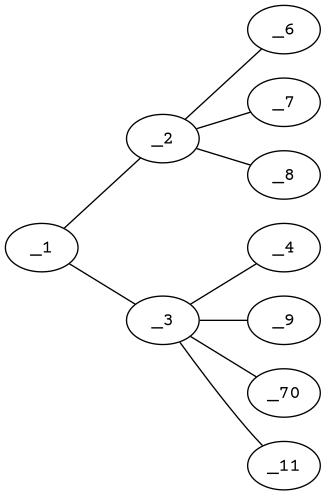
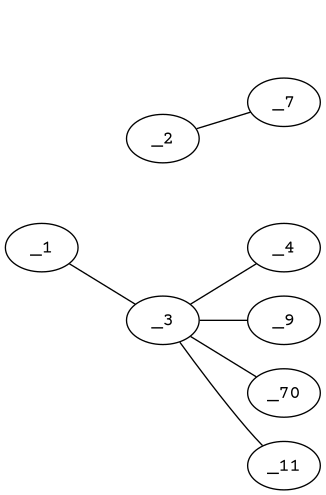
(284, 30) -> none
(284, 175) -> none
(102, 193) -> none
